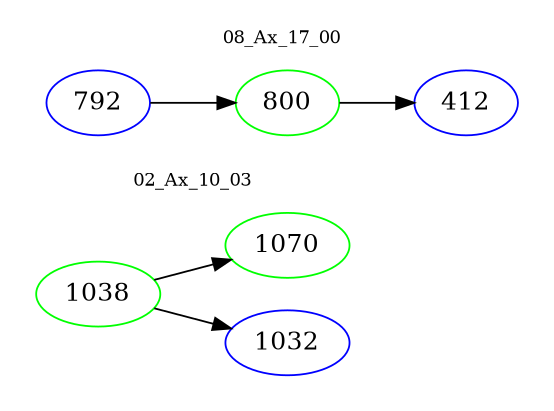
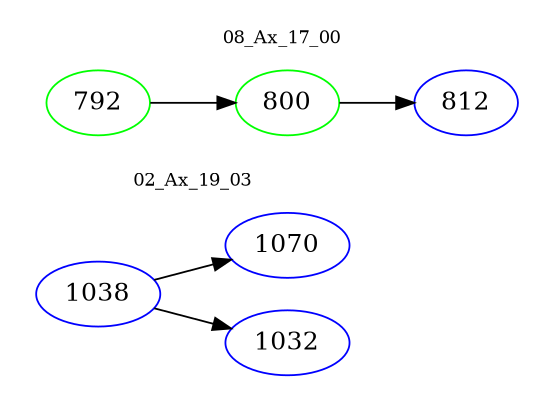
(98, 103) -> (98, 103)
(466, 103) -> (466, 103)
(193, 181) -> (193, 181)
(287, 245) -> (287, 245)
(98, 294) -> (98, 294)
